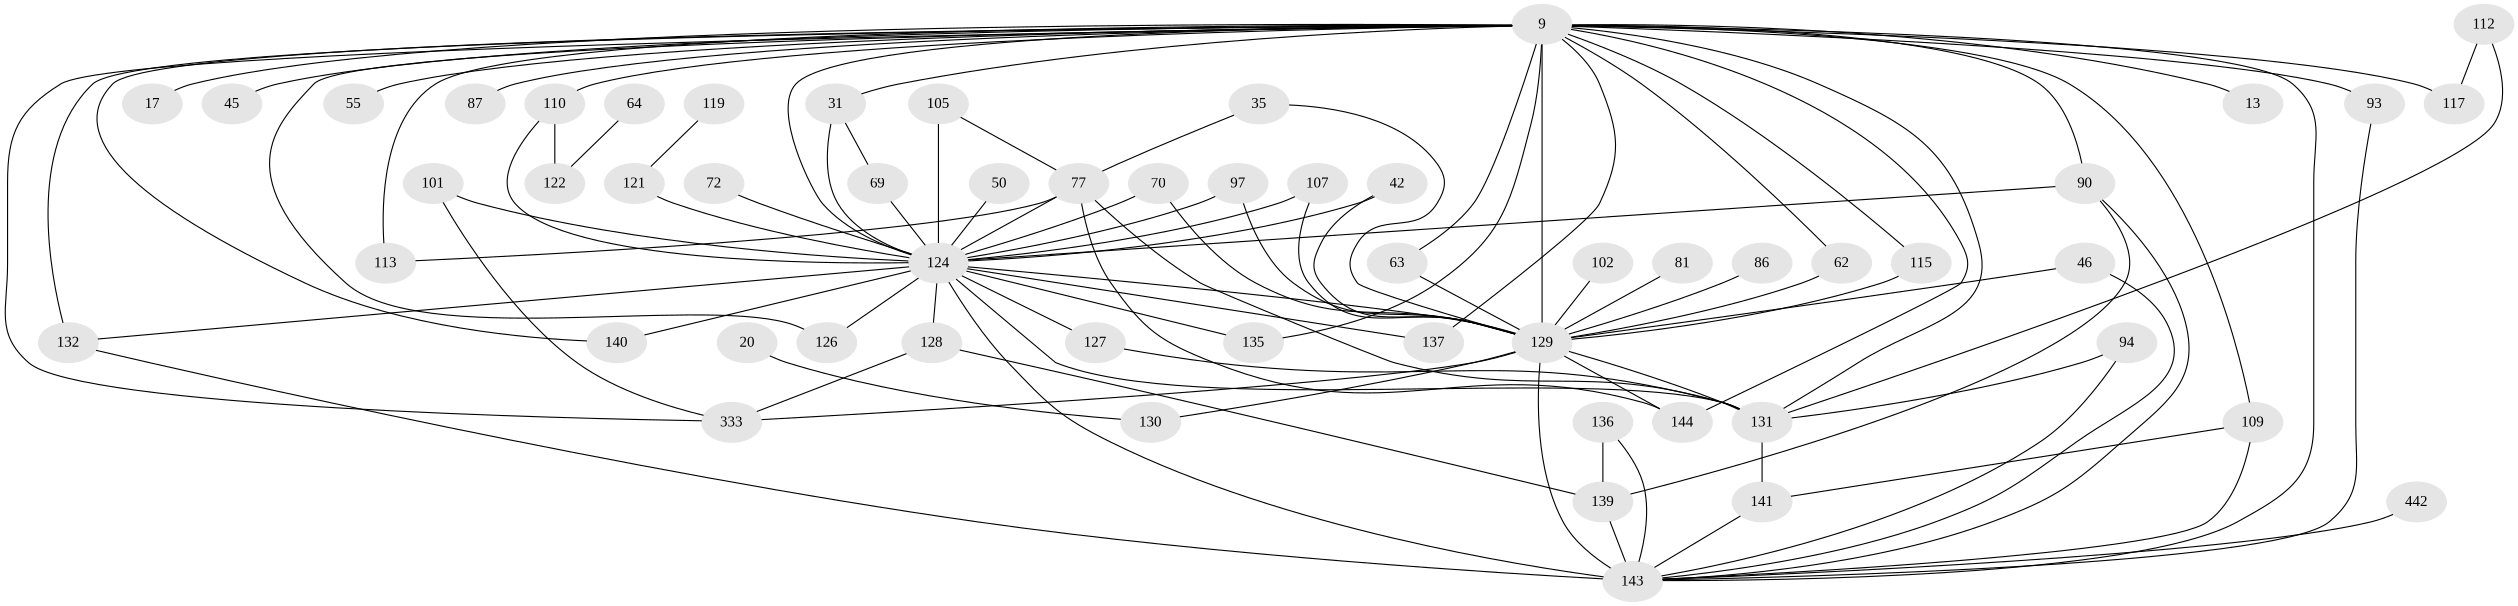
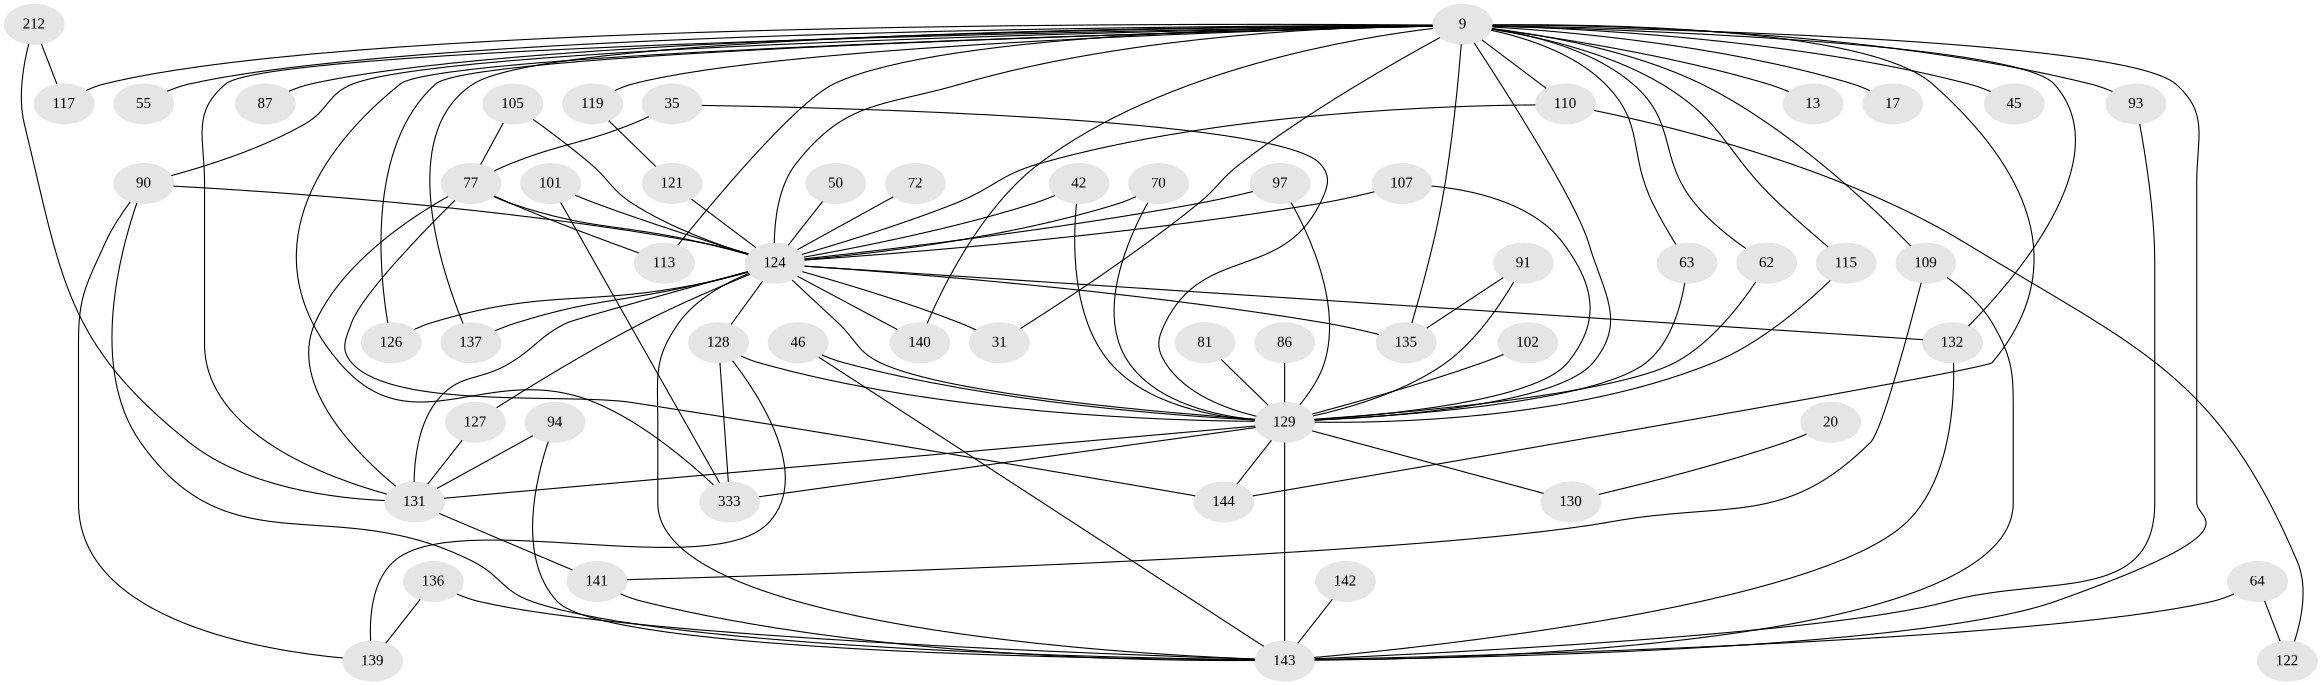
(2484, 24) -> (34, 24)
none -> (899, 50)
(878, 184) -> none
none -> (1523, 263)
none -> (995, 406)
(2417, 502) -> (1345, 582)
(1618, 542) -> (1937, 633)
